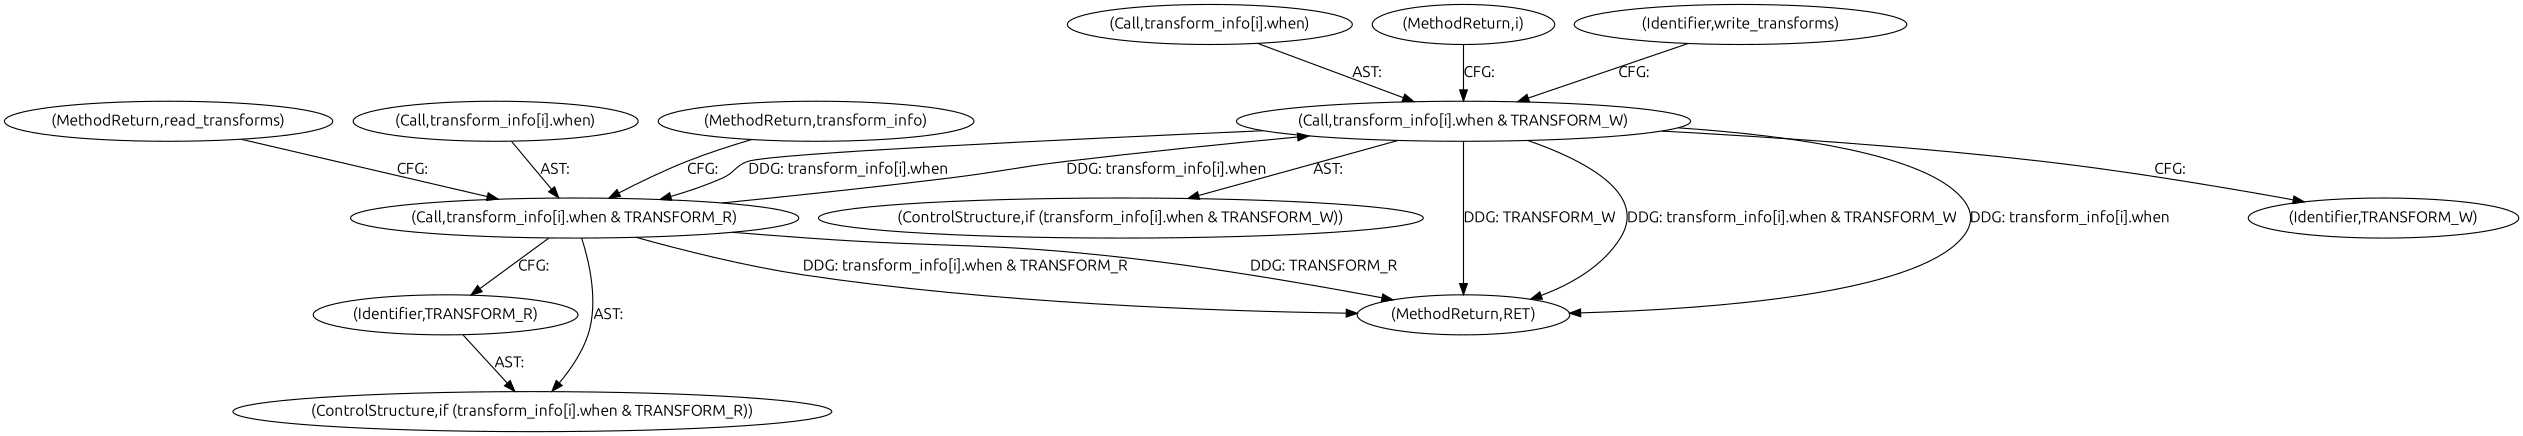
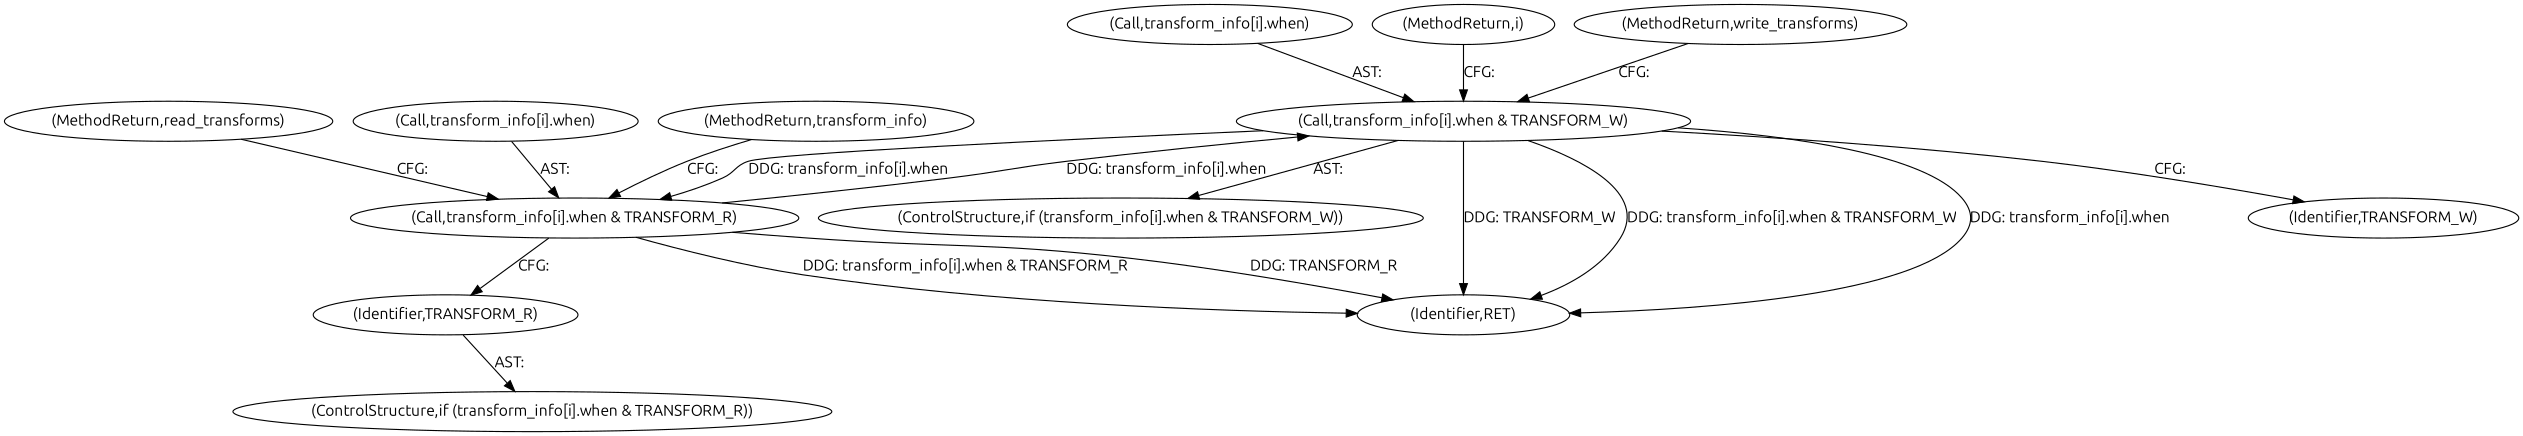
(1741, 24) -> (1741, 24)
(592, 314) -> none
(1463, 315) -> (1463, 315)
